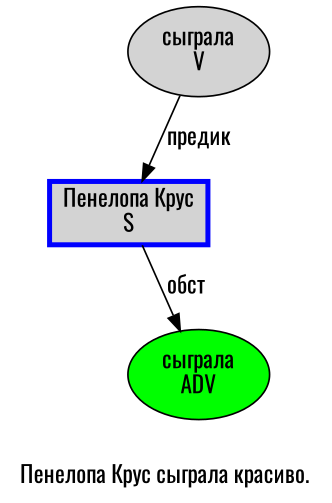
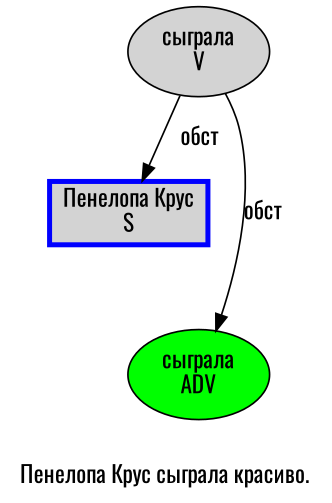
(200, 139) -> (200, 139)
(158, 280) -> (244, 204)
